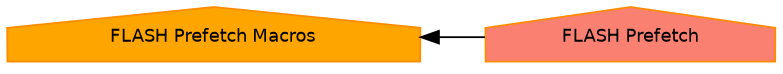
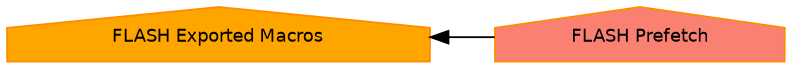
(214, 37) -> (219, 37)
